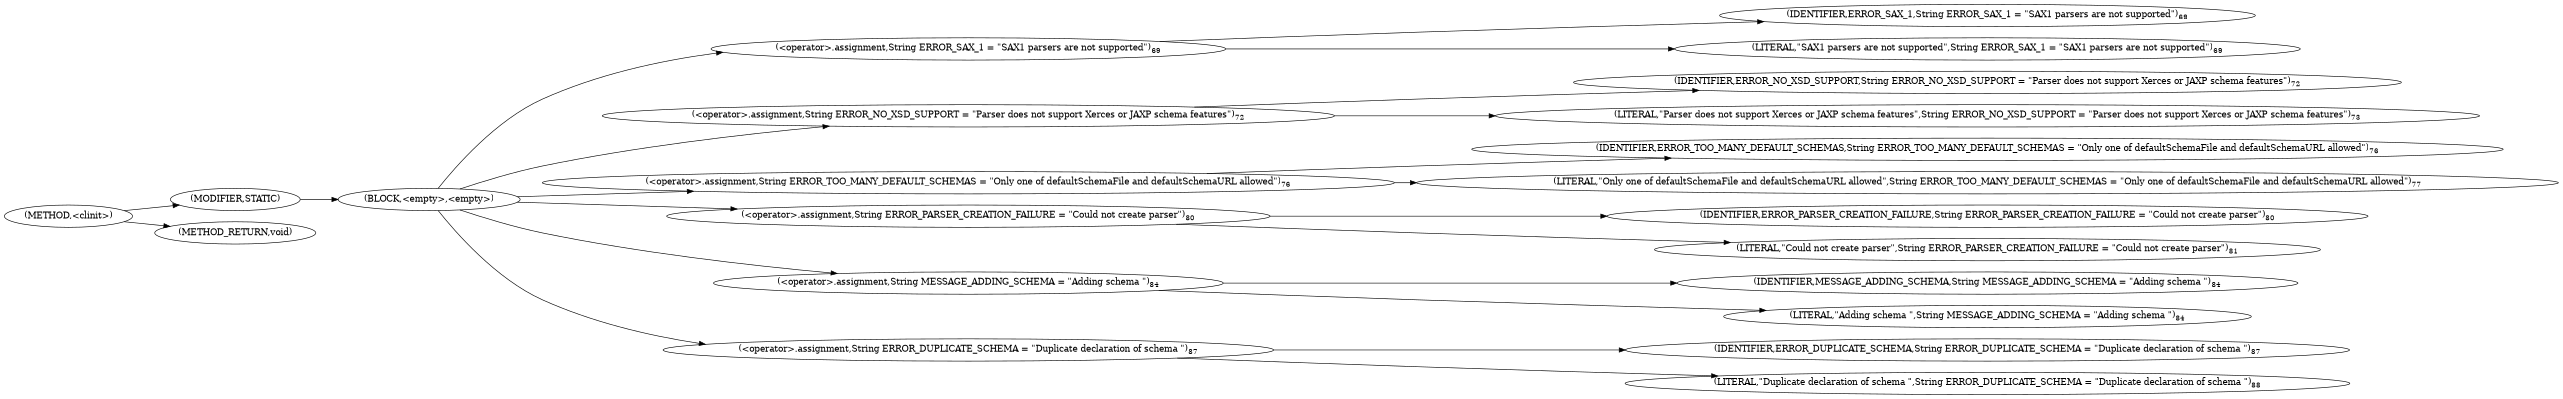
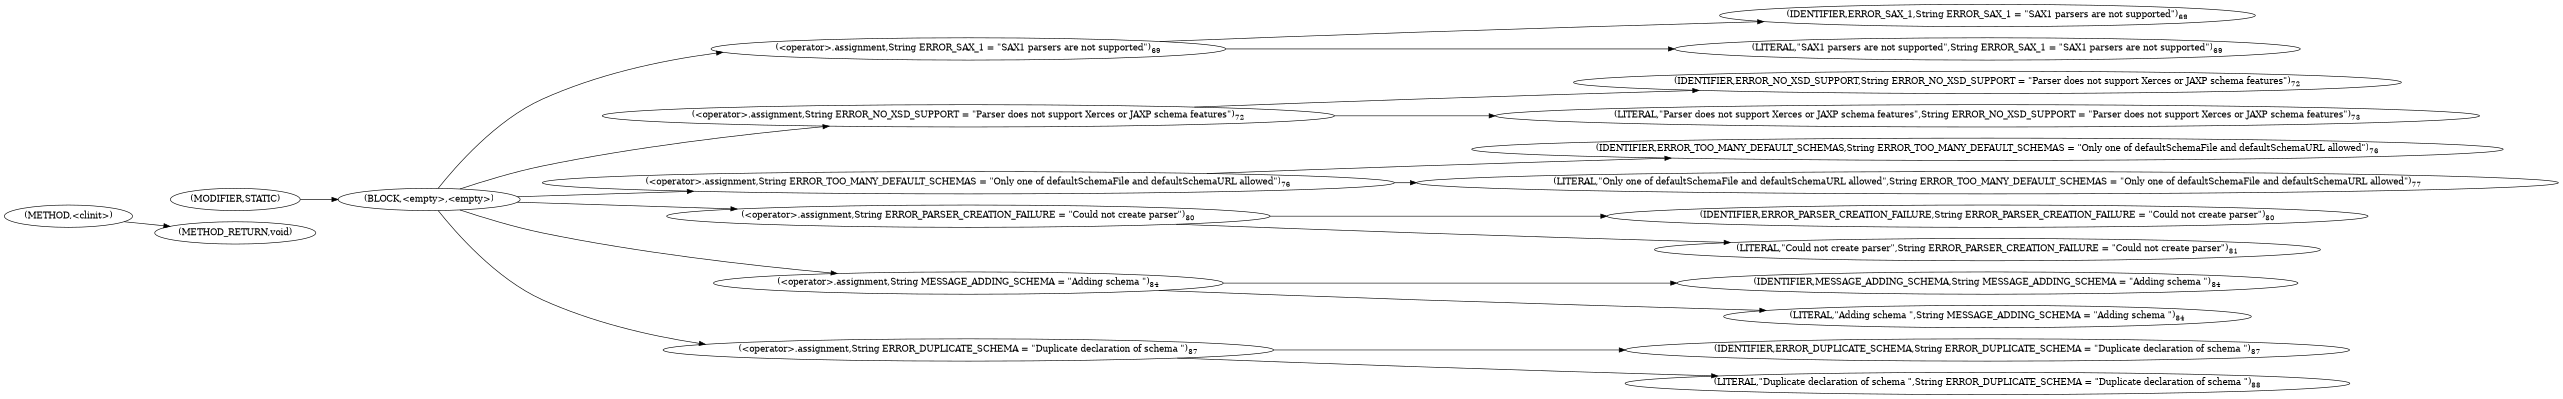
(149, 208) -> none
